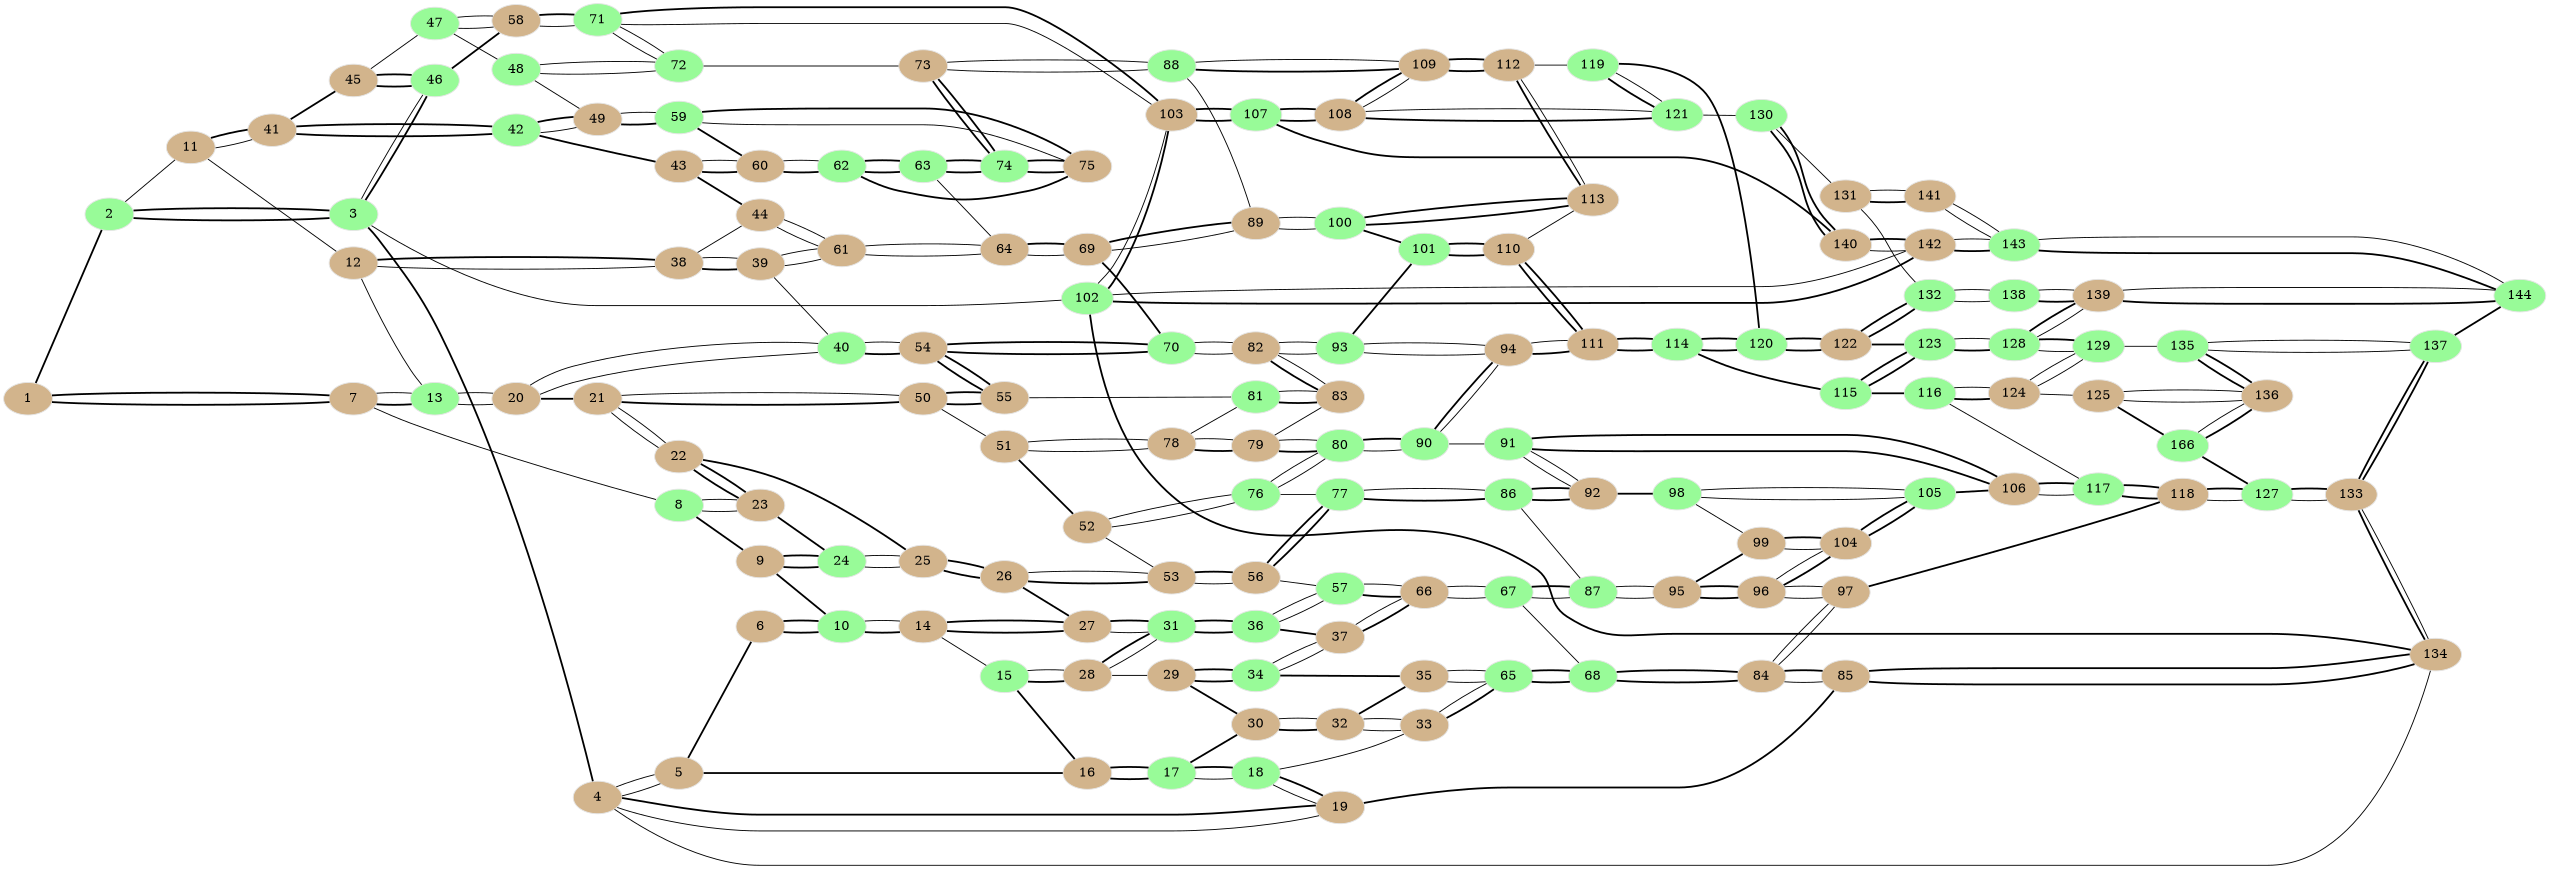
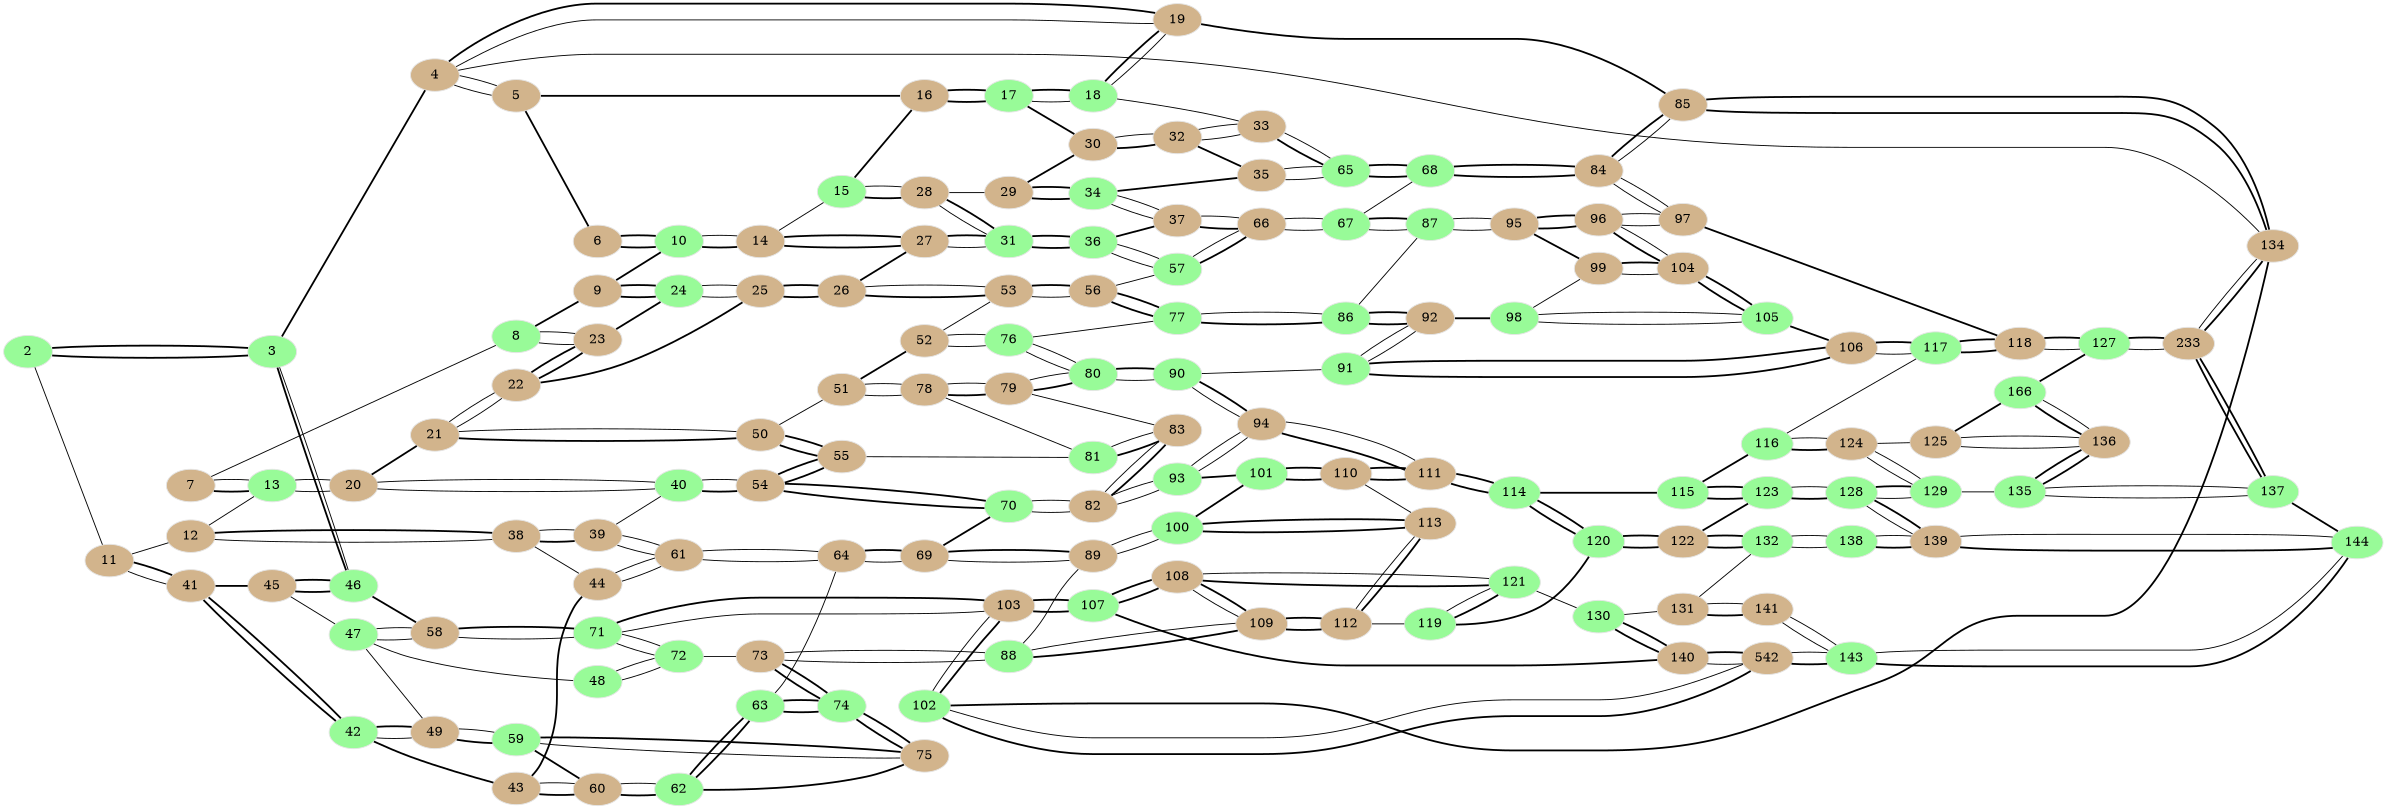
(557, 95) -> (394, 684)
(1930, 245) -> (1767, 658)
(708, 306) -> none
(28, 399) -> none
(2351, 495) -> (2189, 344)
